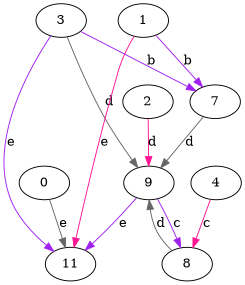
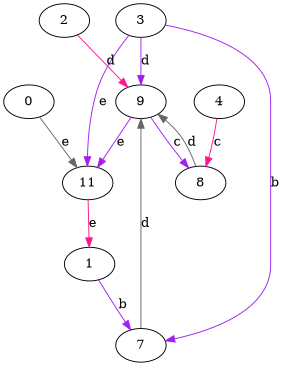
(96, 101) -> (141, 56)
(101, 136) -> (89, 219)
